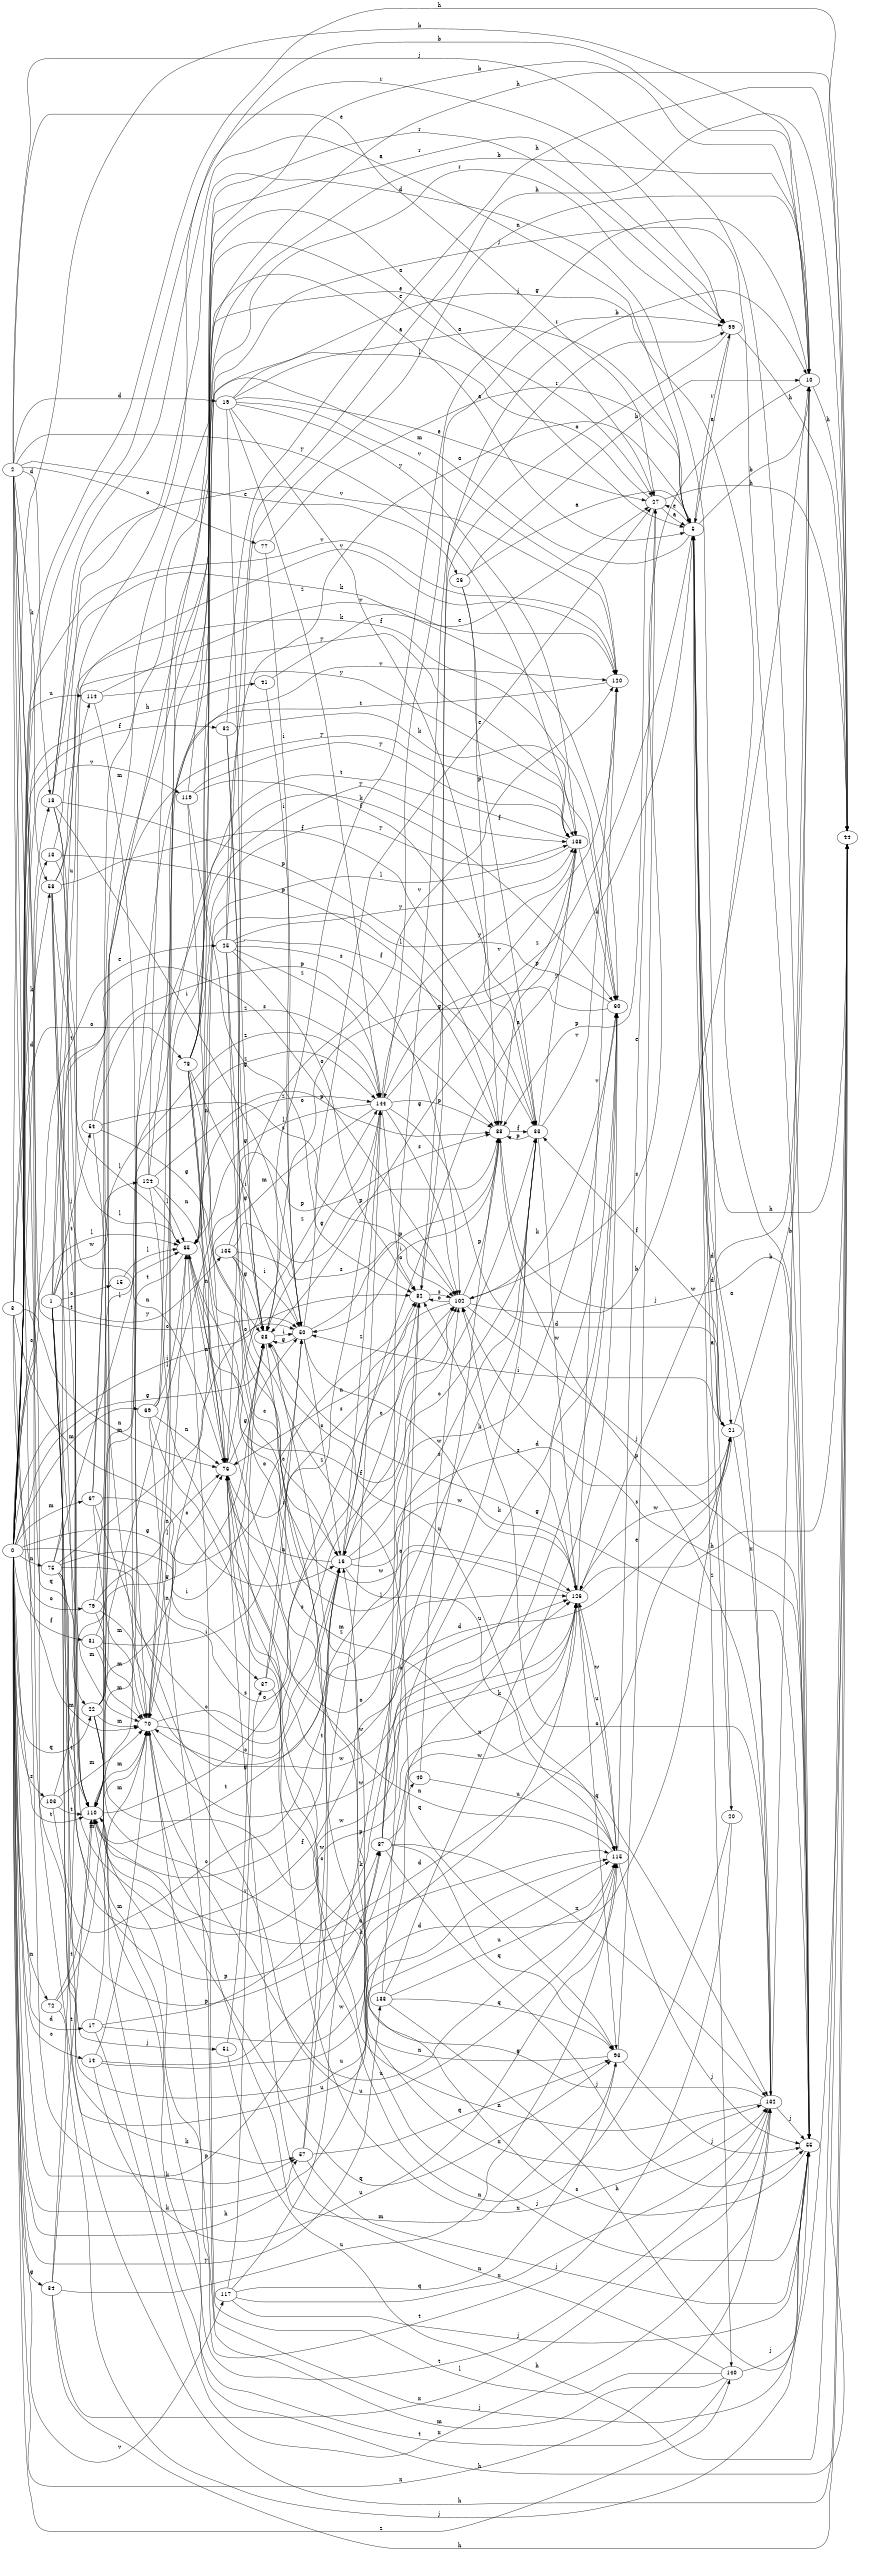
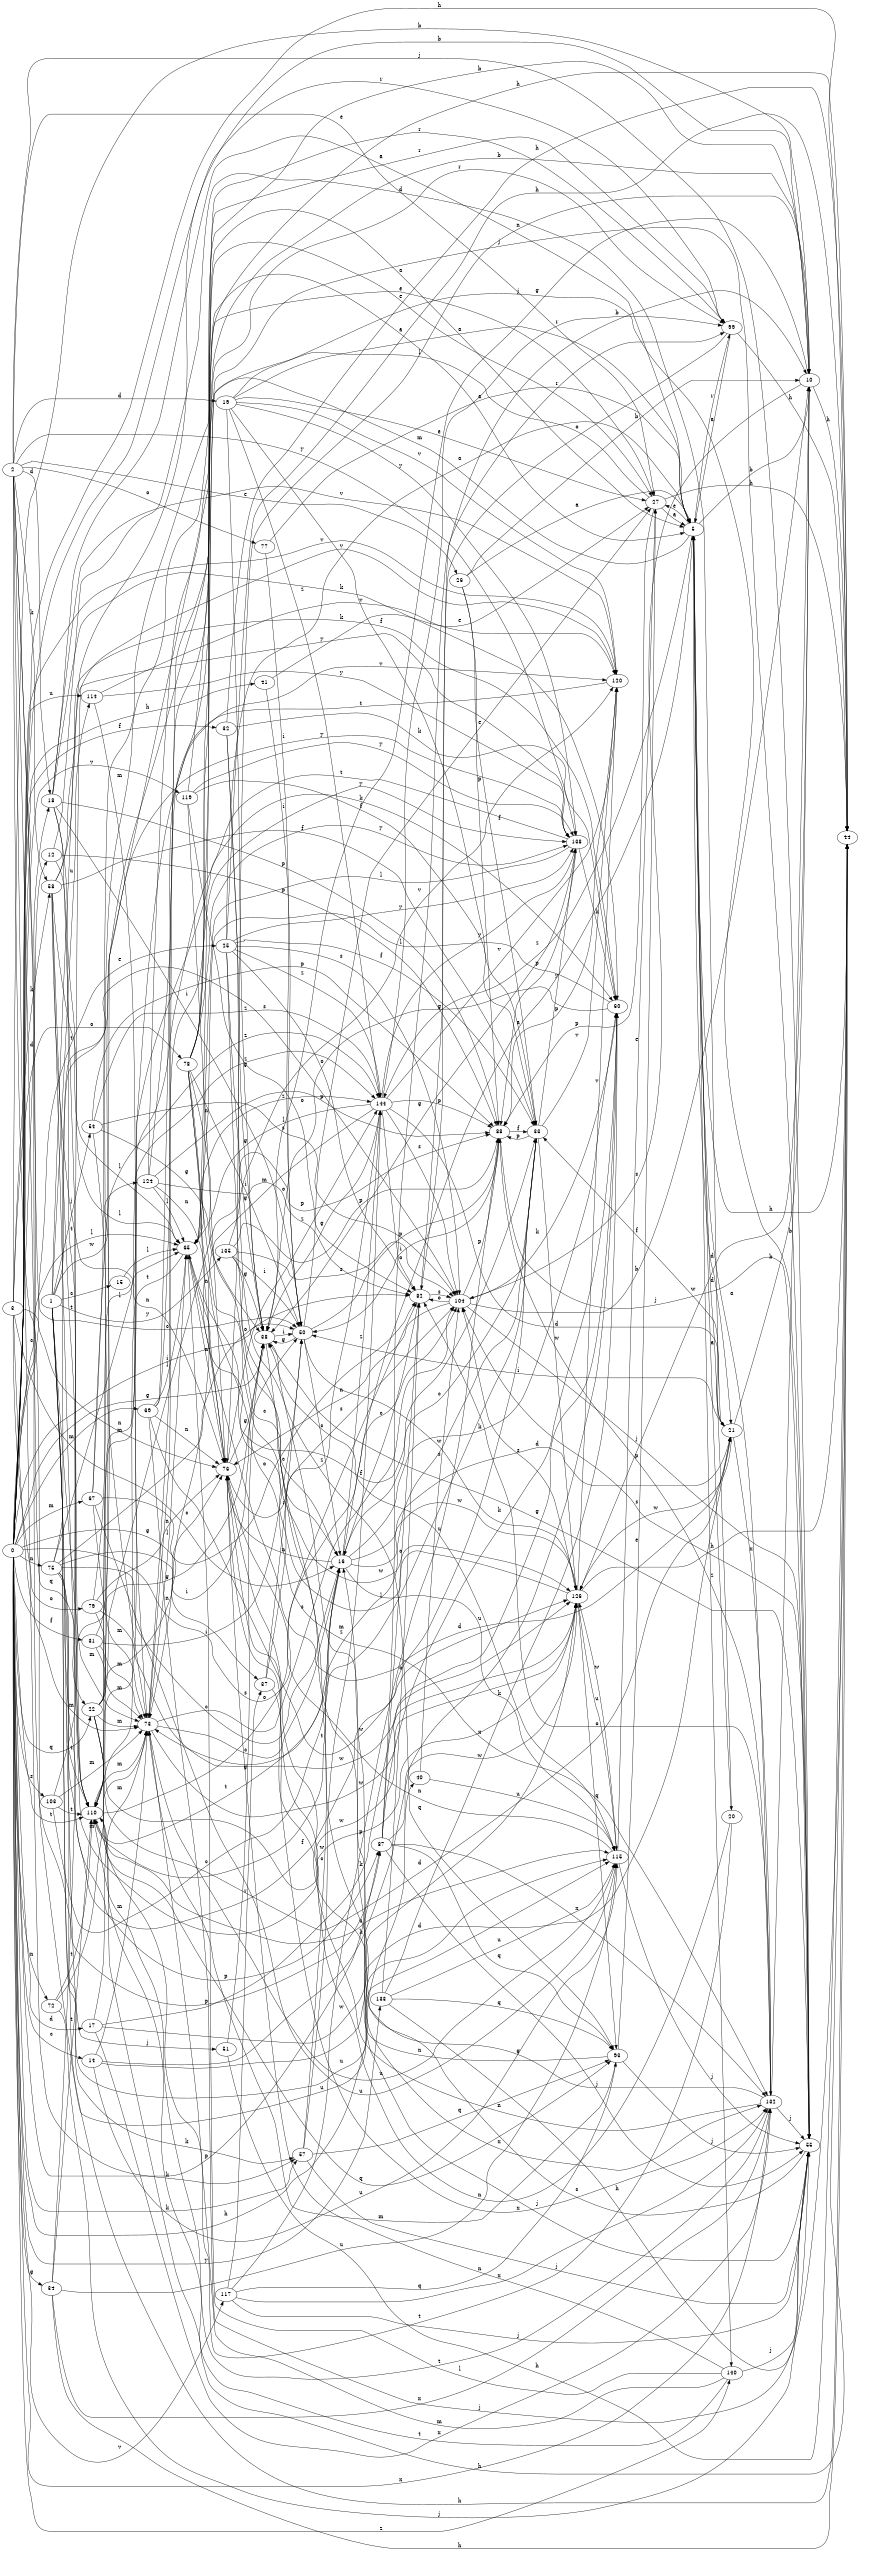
(51, 855) -> (51, 855)
none -> (592, 921)
(460, 1301) -> (460, 1301)
(226, 1541) -> (293, 1215)
(148, 1724) -> (148, 1724)
